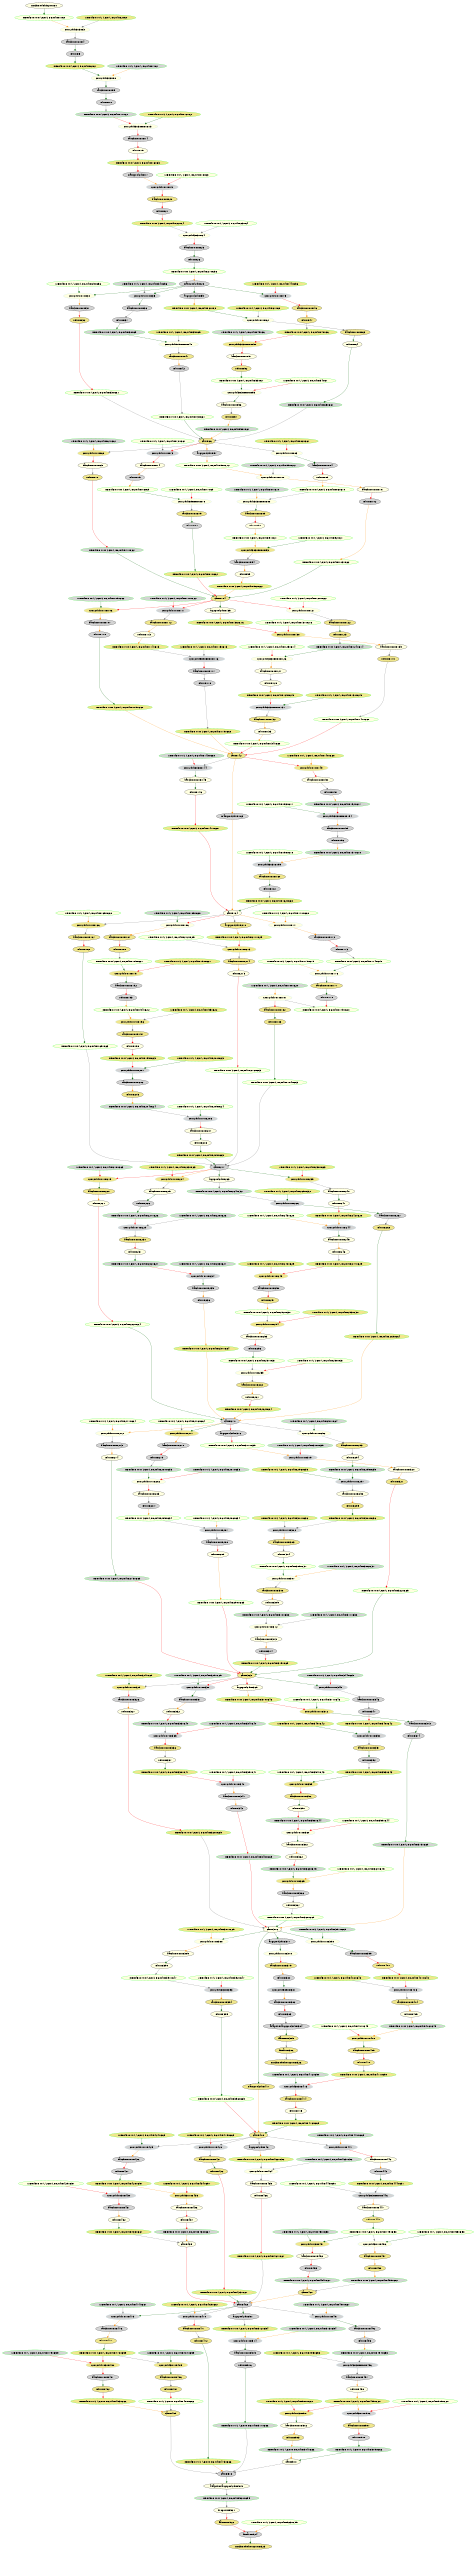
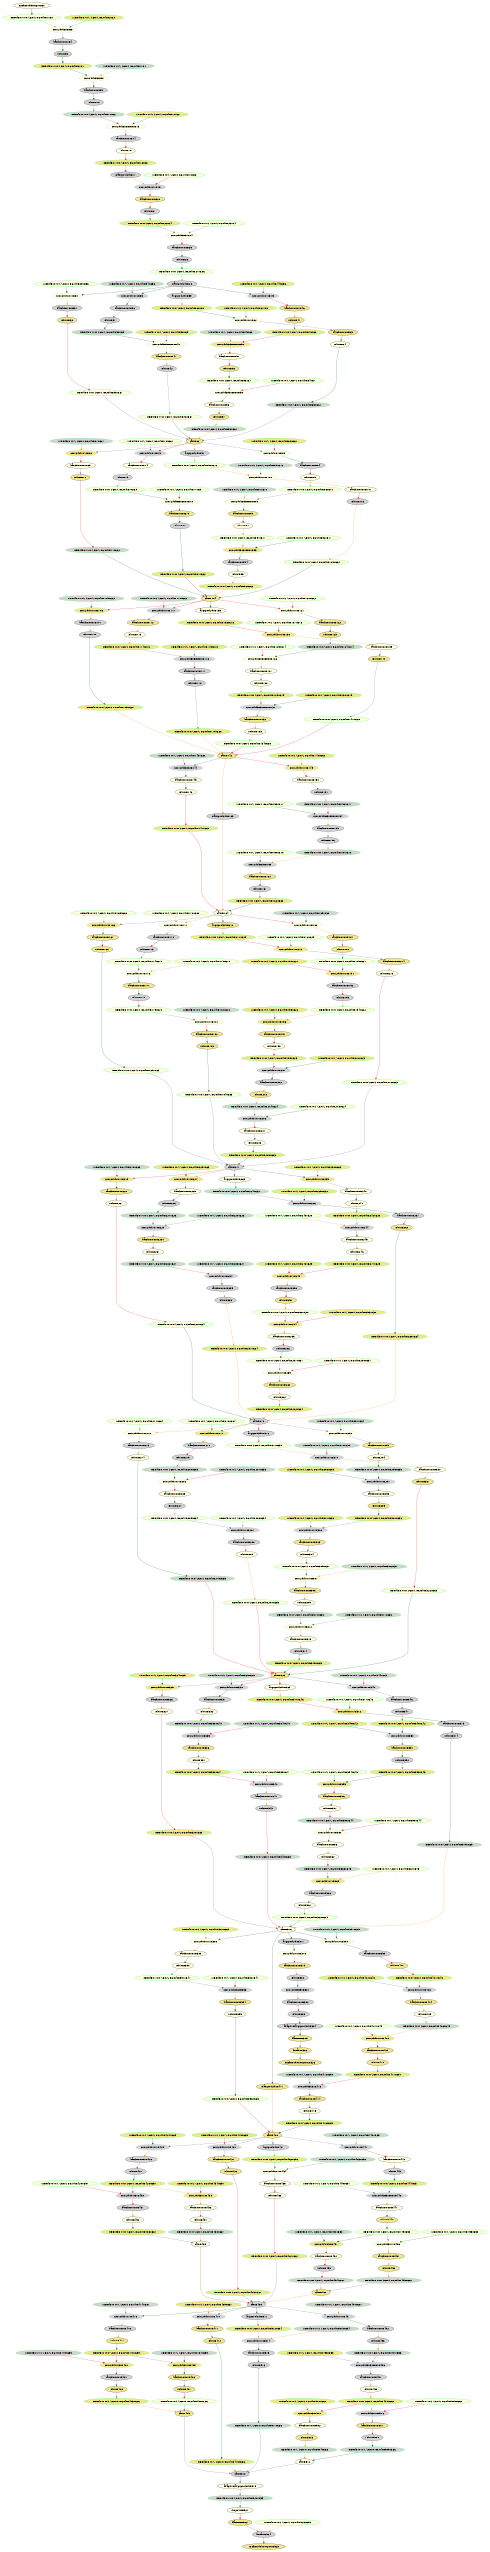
(299, 1003) -> (173, 1016)
